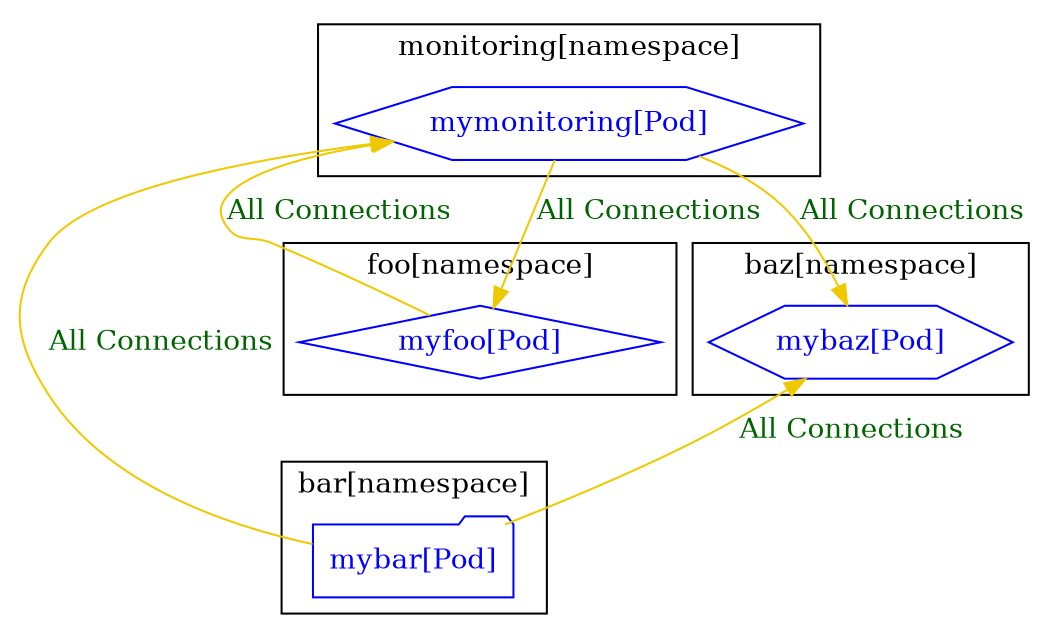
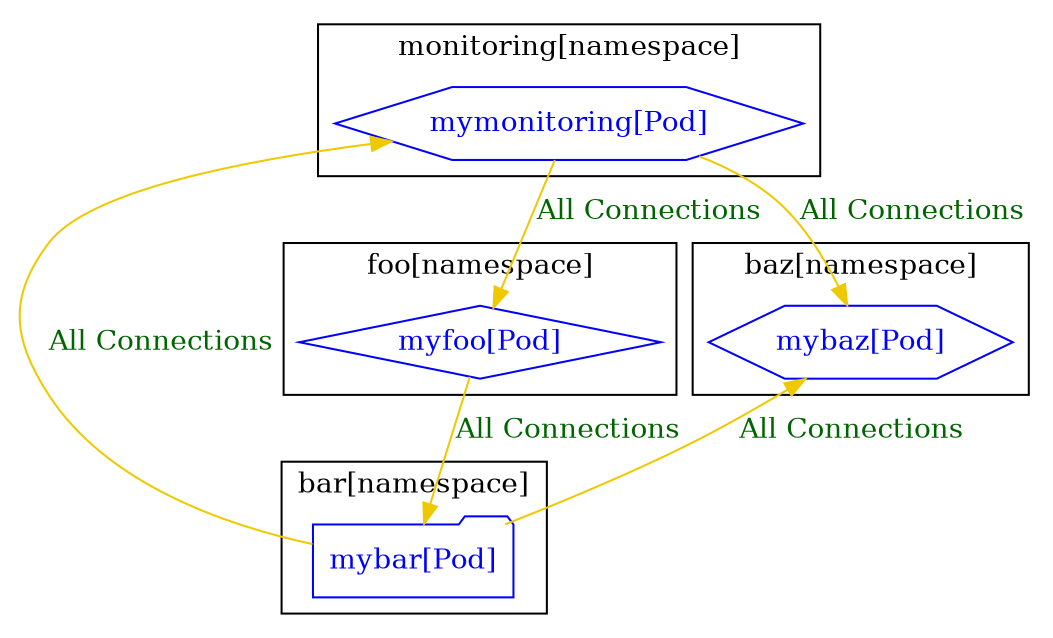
(240, 237) -> (450, 441)
